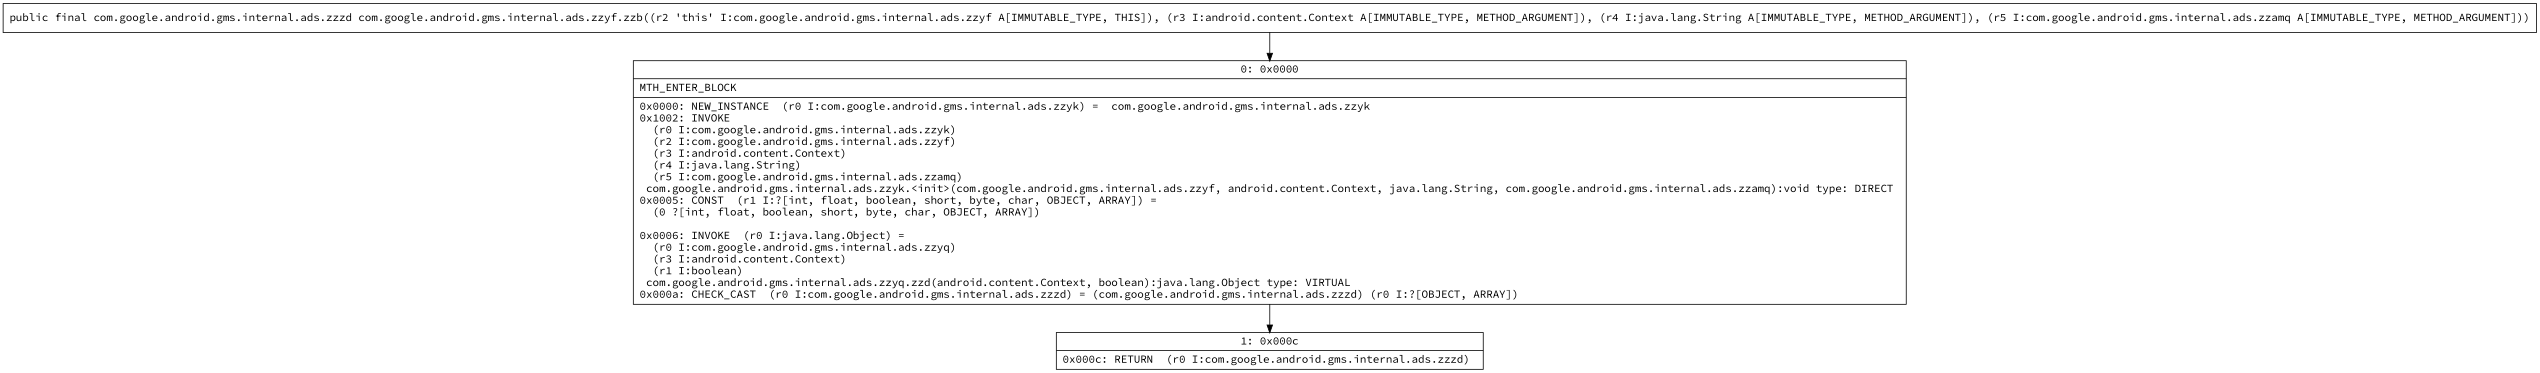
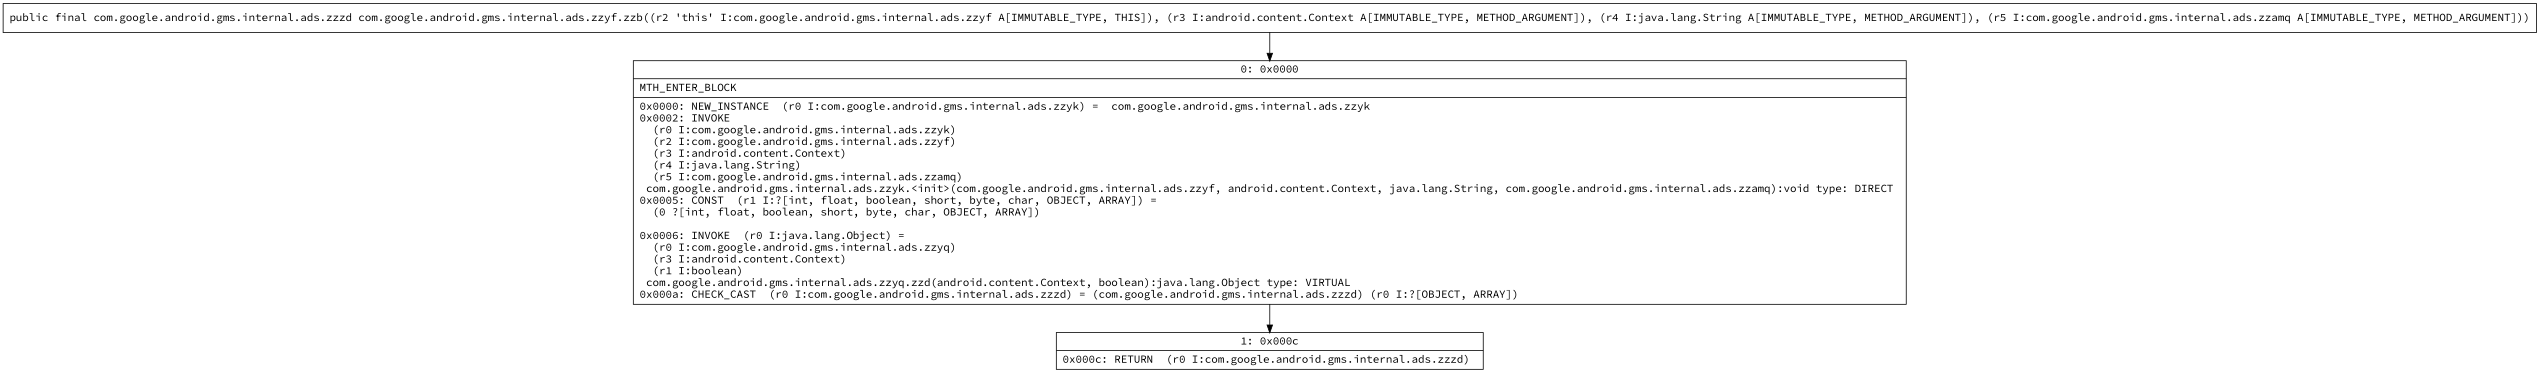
(692, 118) -> (692, 118)
